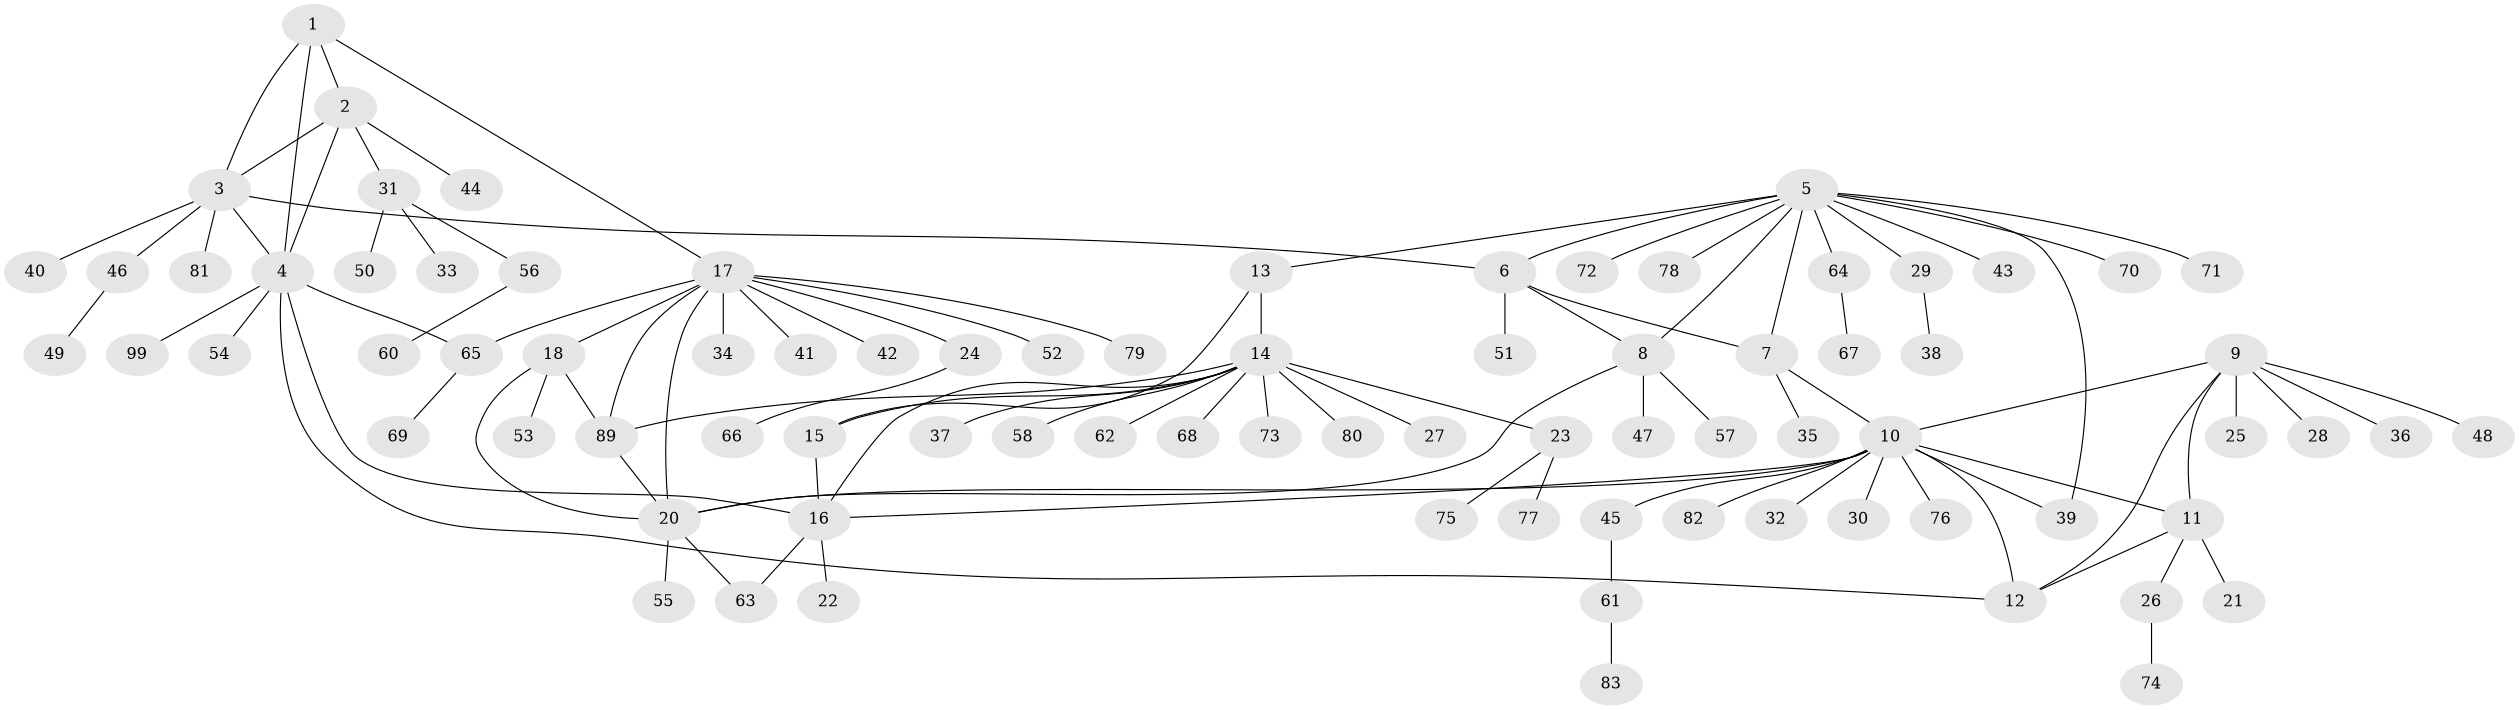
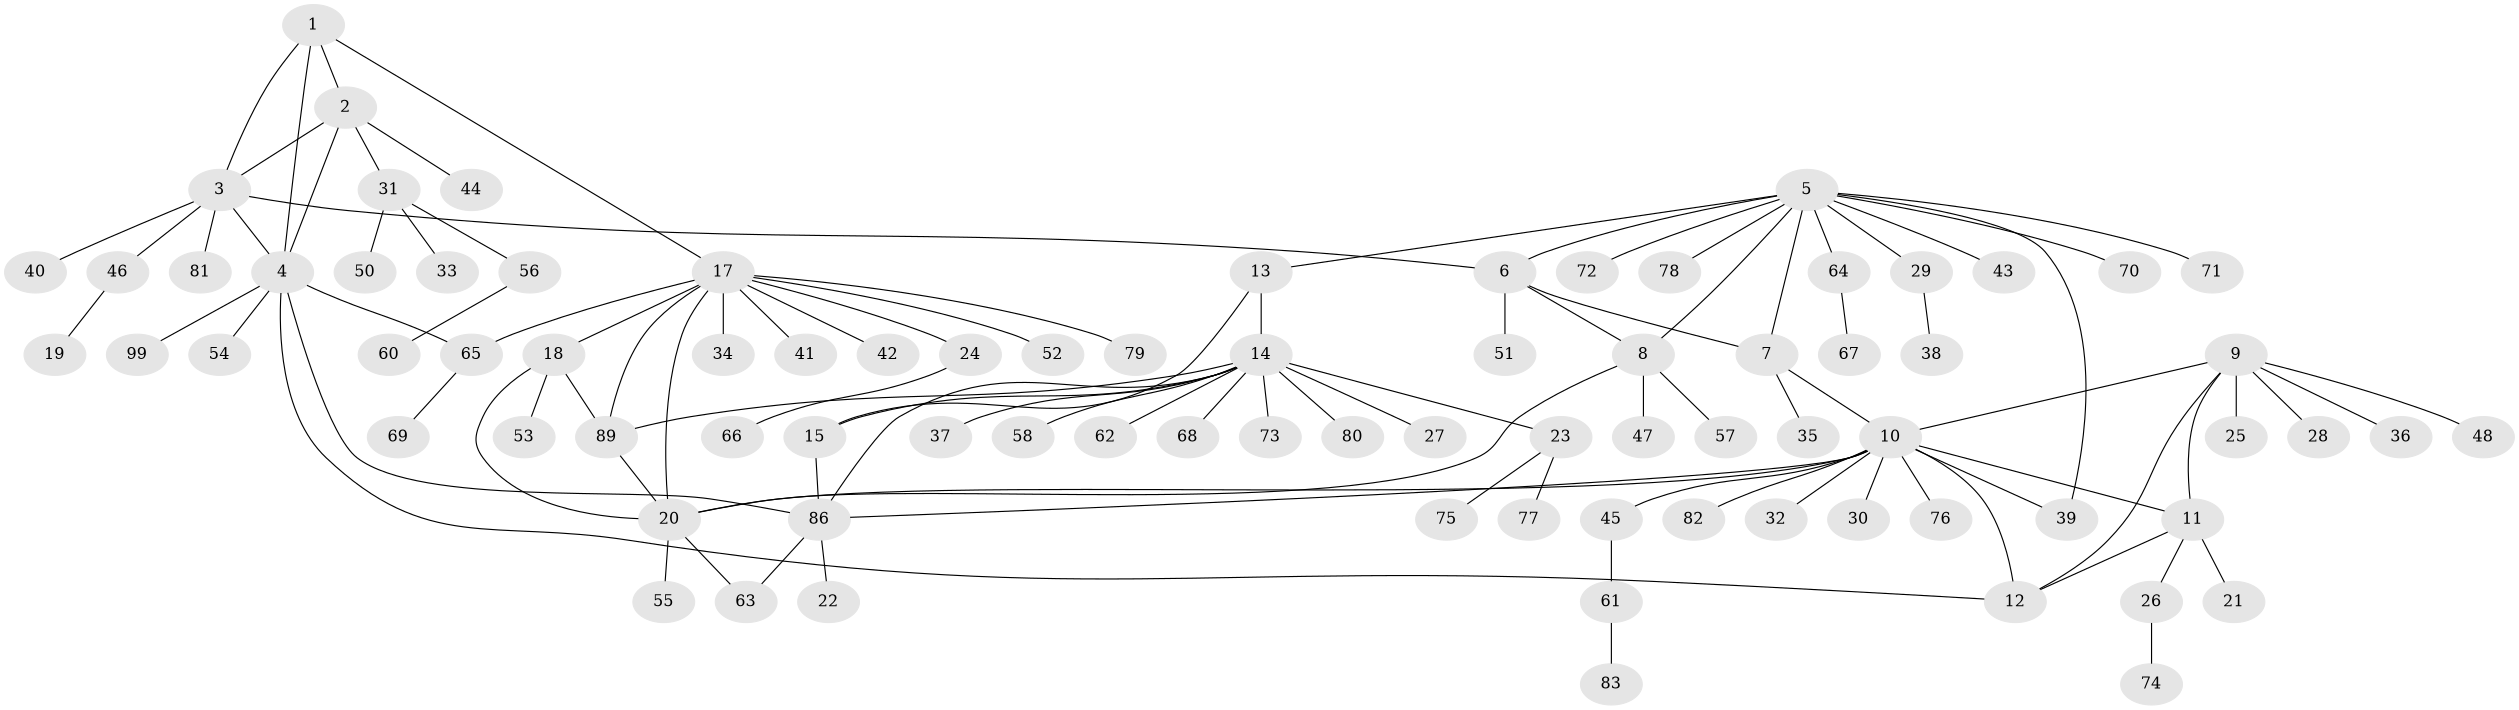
(55, 355) -> (55, 355)
(819, 520) -> (819, 520)
